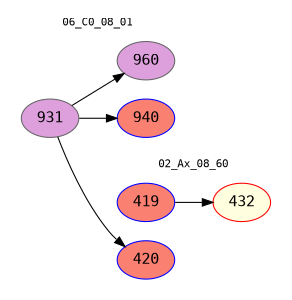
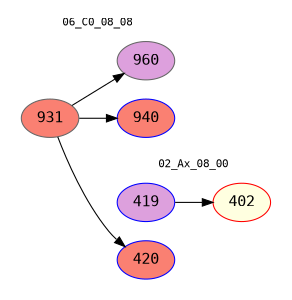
(98, 23) -> (98, 23)
(50, 118) -> (50, 118)
(194, 165) -> (194, 165)
(146, 202) -> (146, 202)
(242, 202) -> (242, 202)
